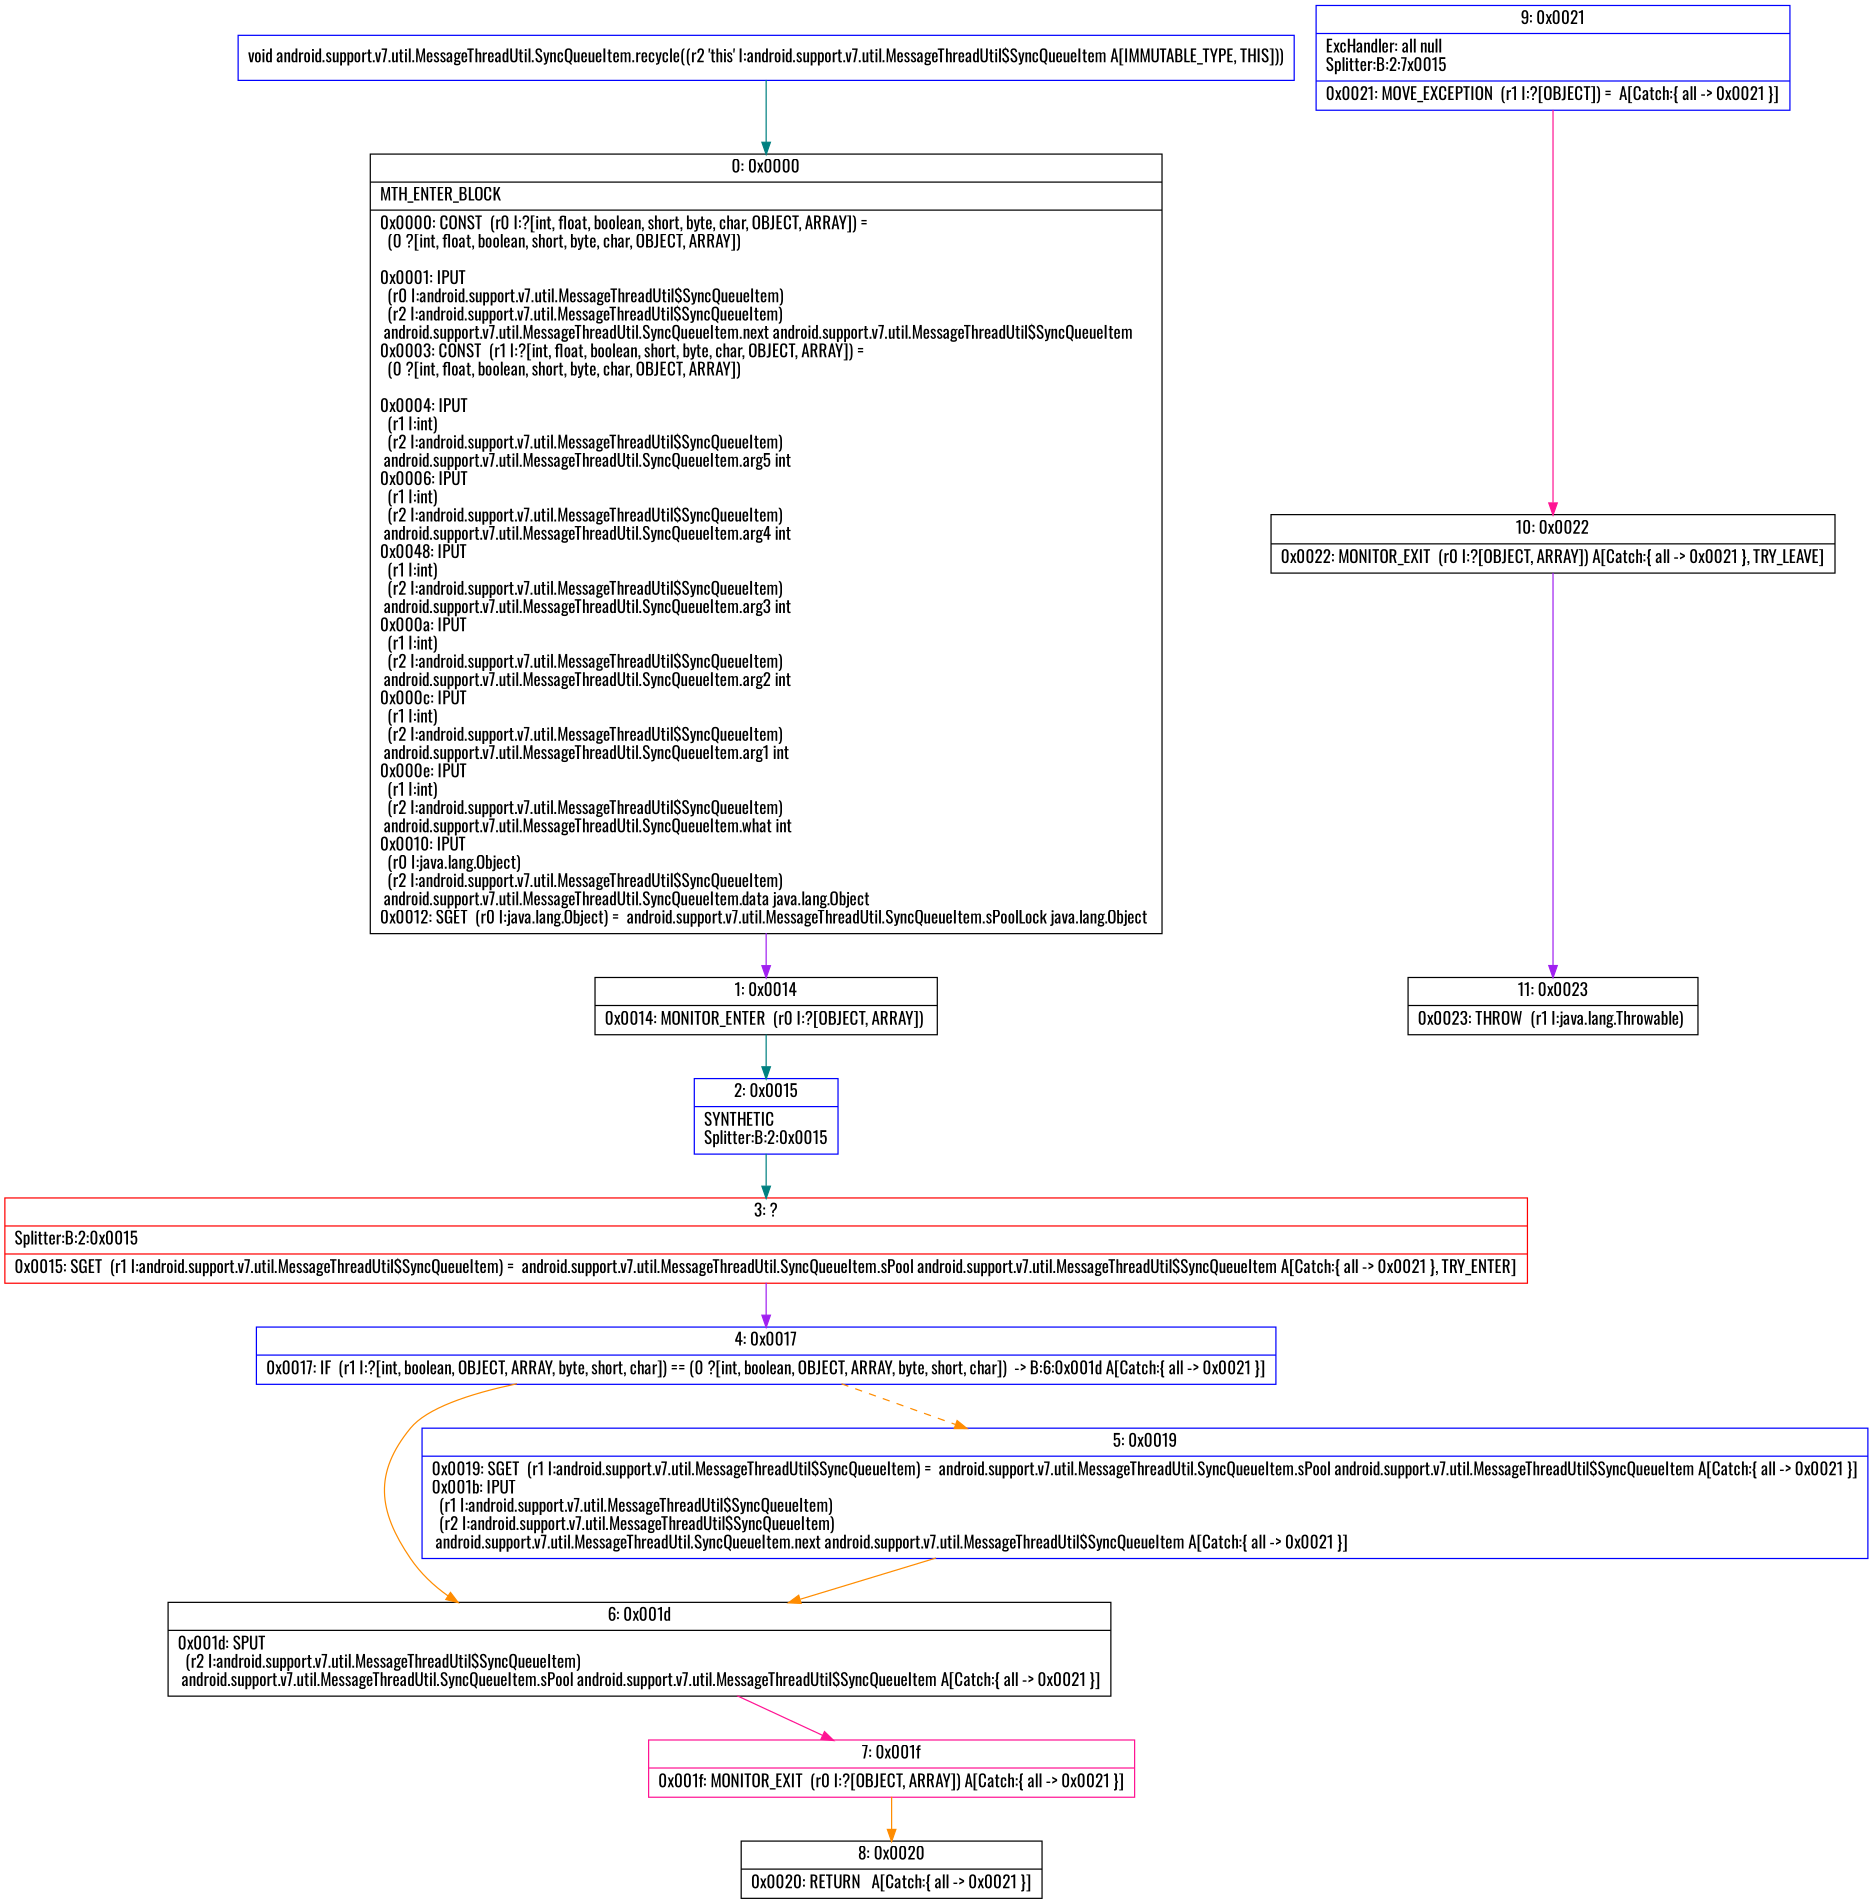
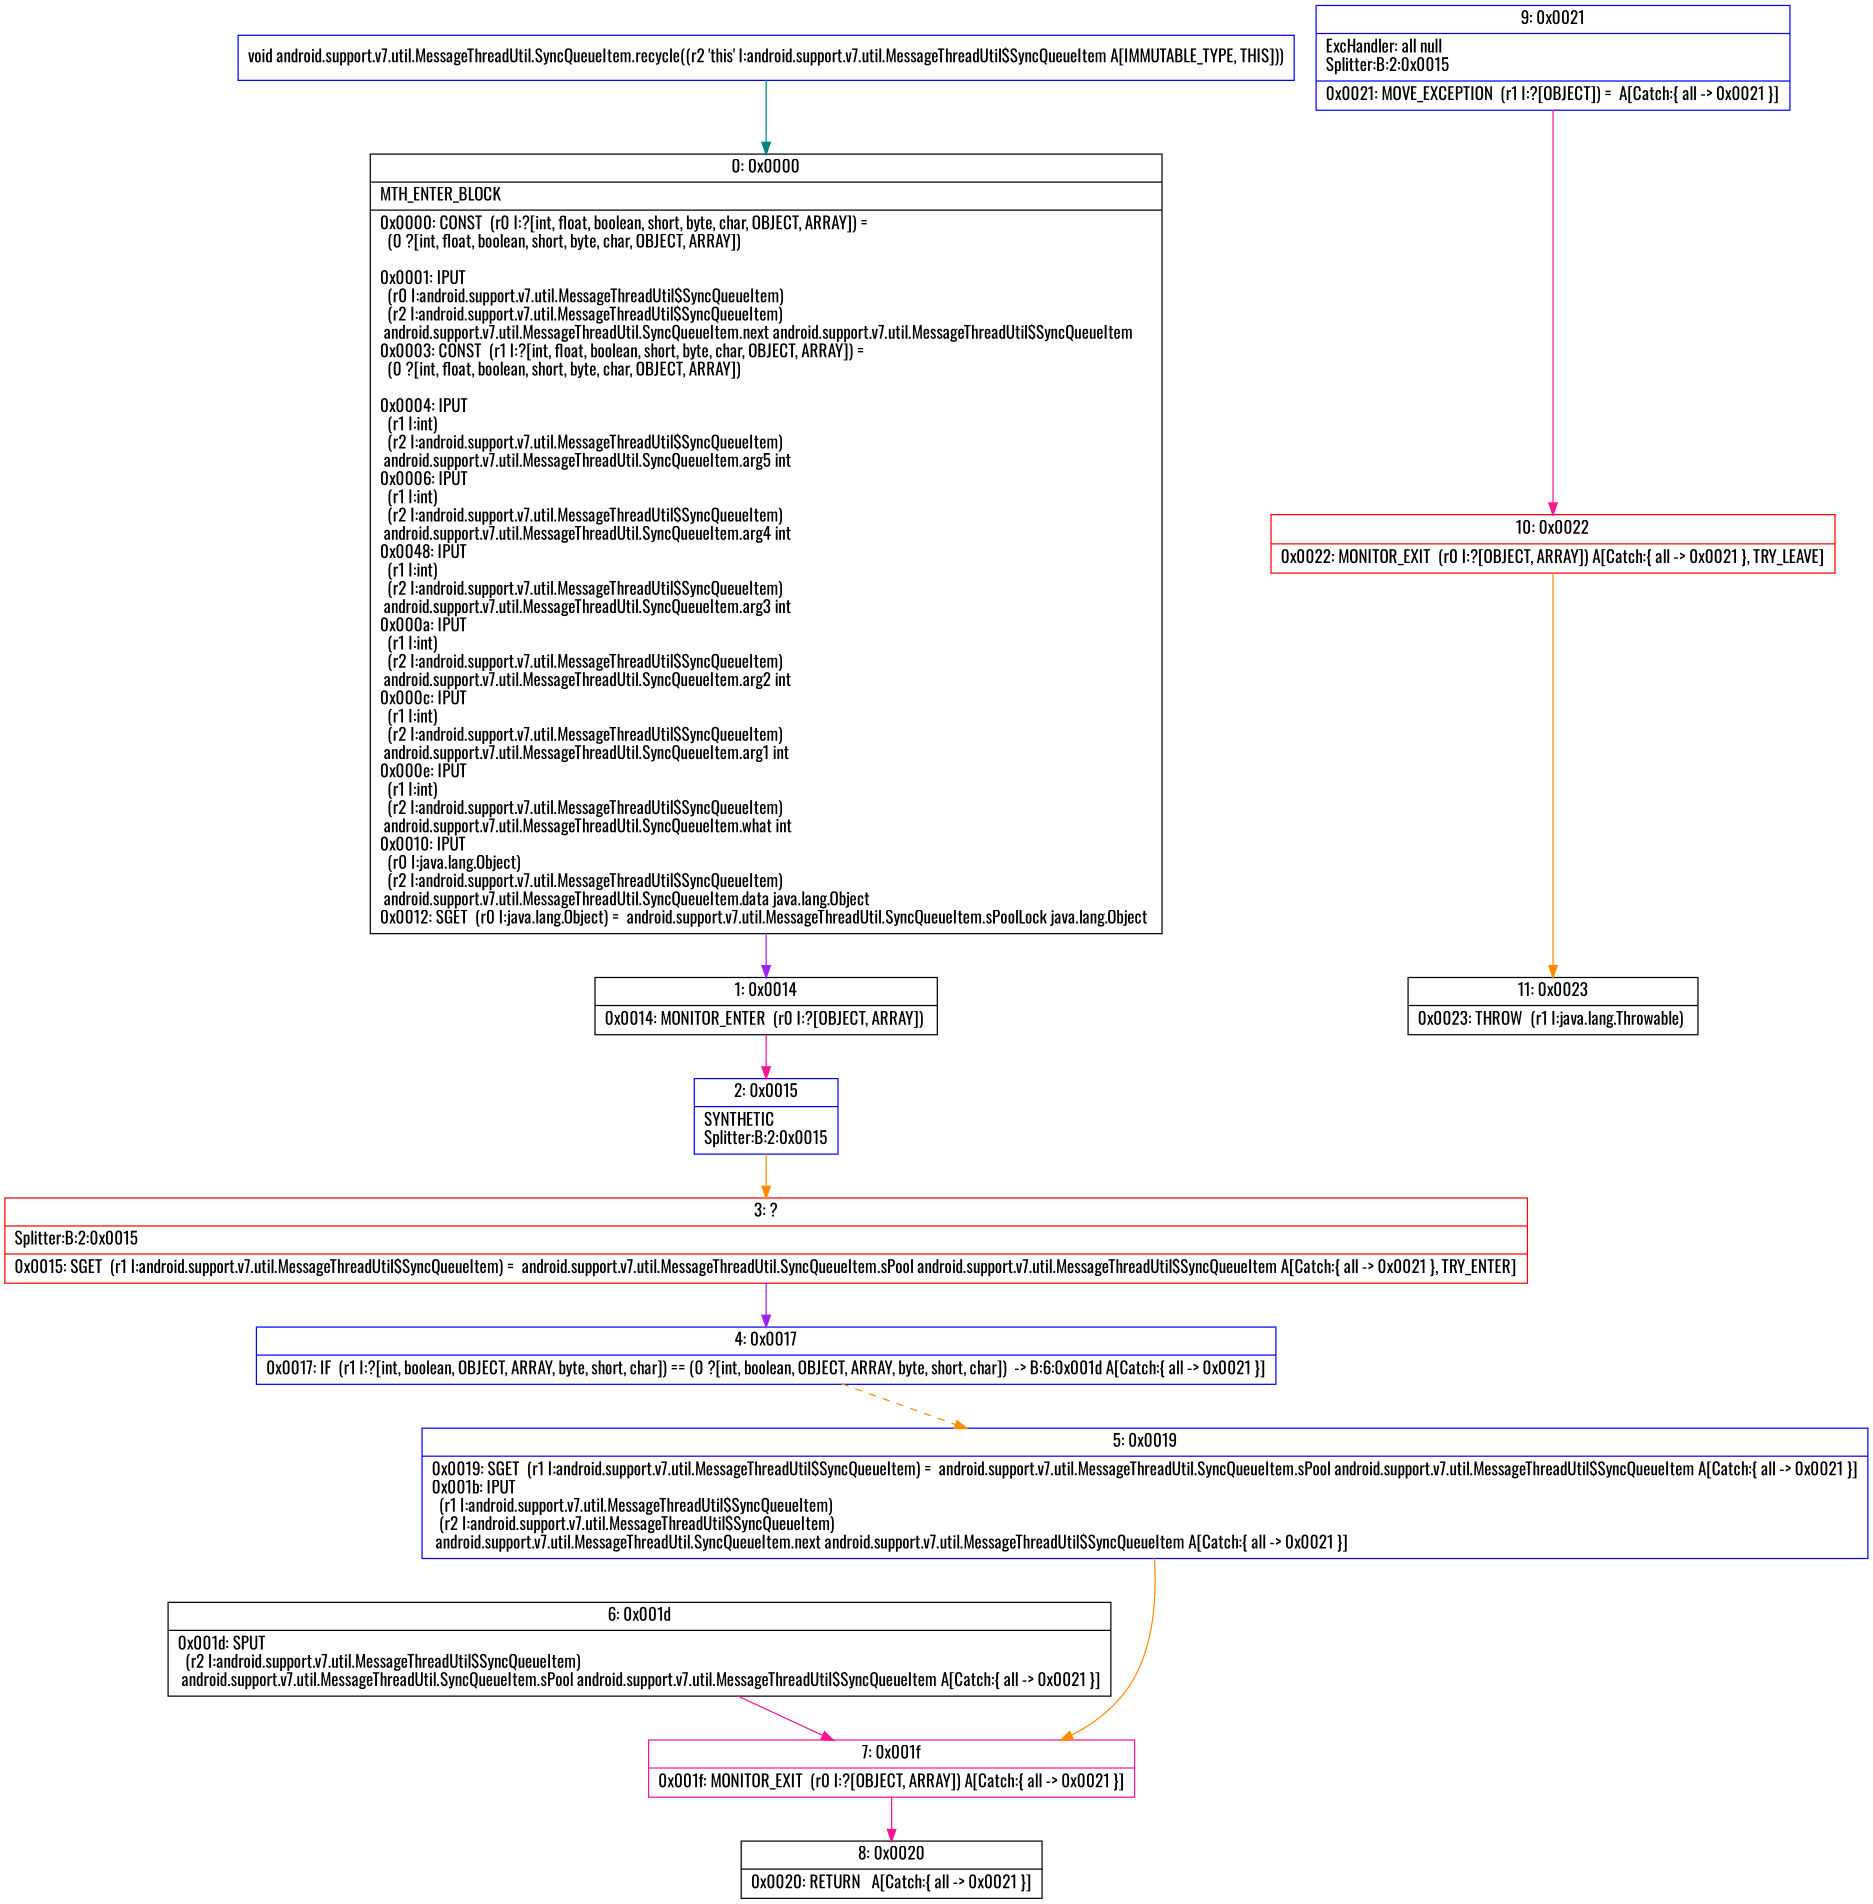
(1387, 66) -> (1388, 66)
(1553, 544) -> (1553, 544)
(1553, 769) -> (1553, 769)
(766, 1051) -> (766, 1051)
(766, 1170) -> (766, 1170)
(390, 1462) -> none
(868, 1579) -> (1142, 1661)
(892, 1813) -> (892, 1813)
